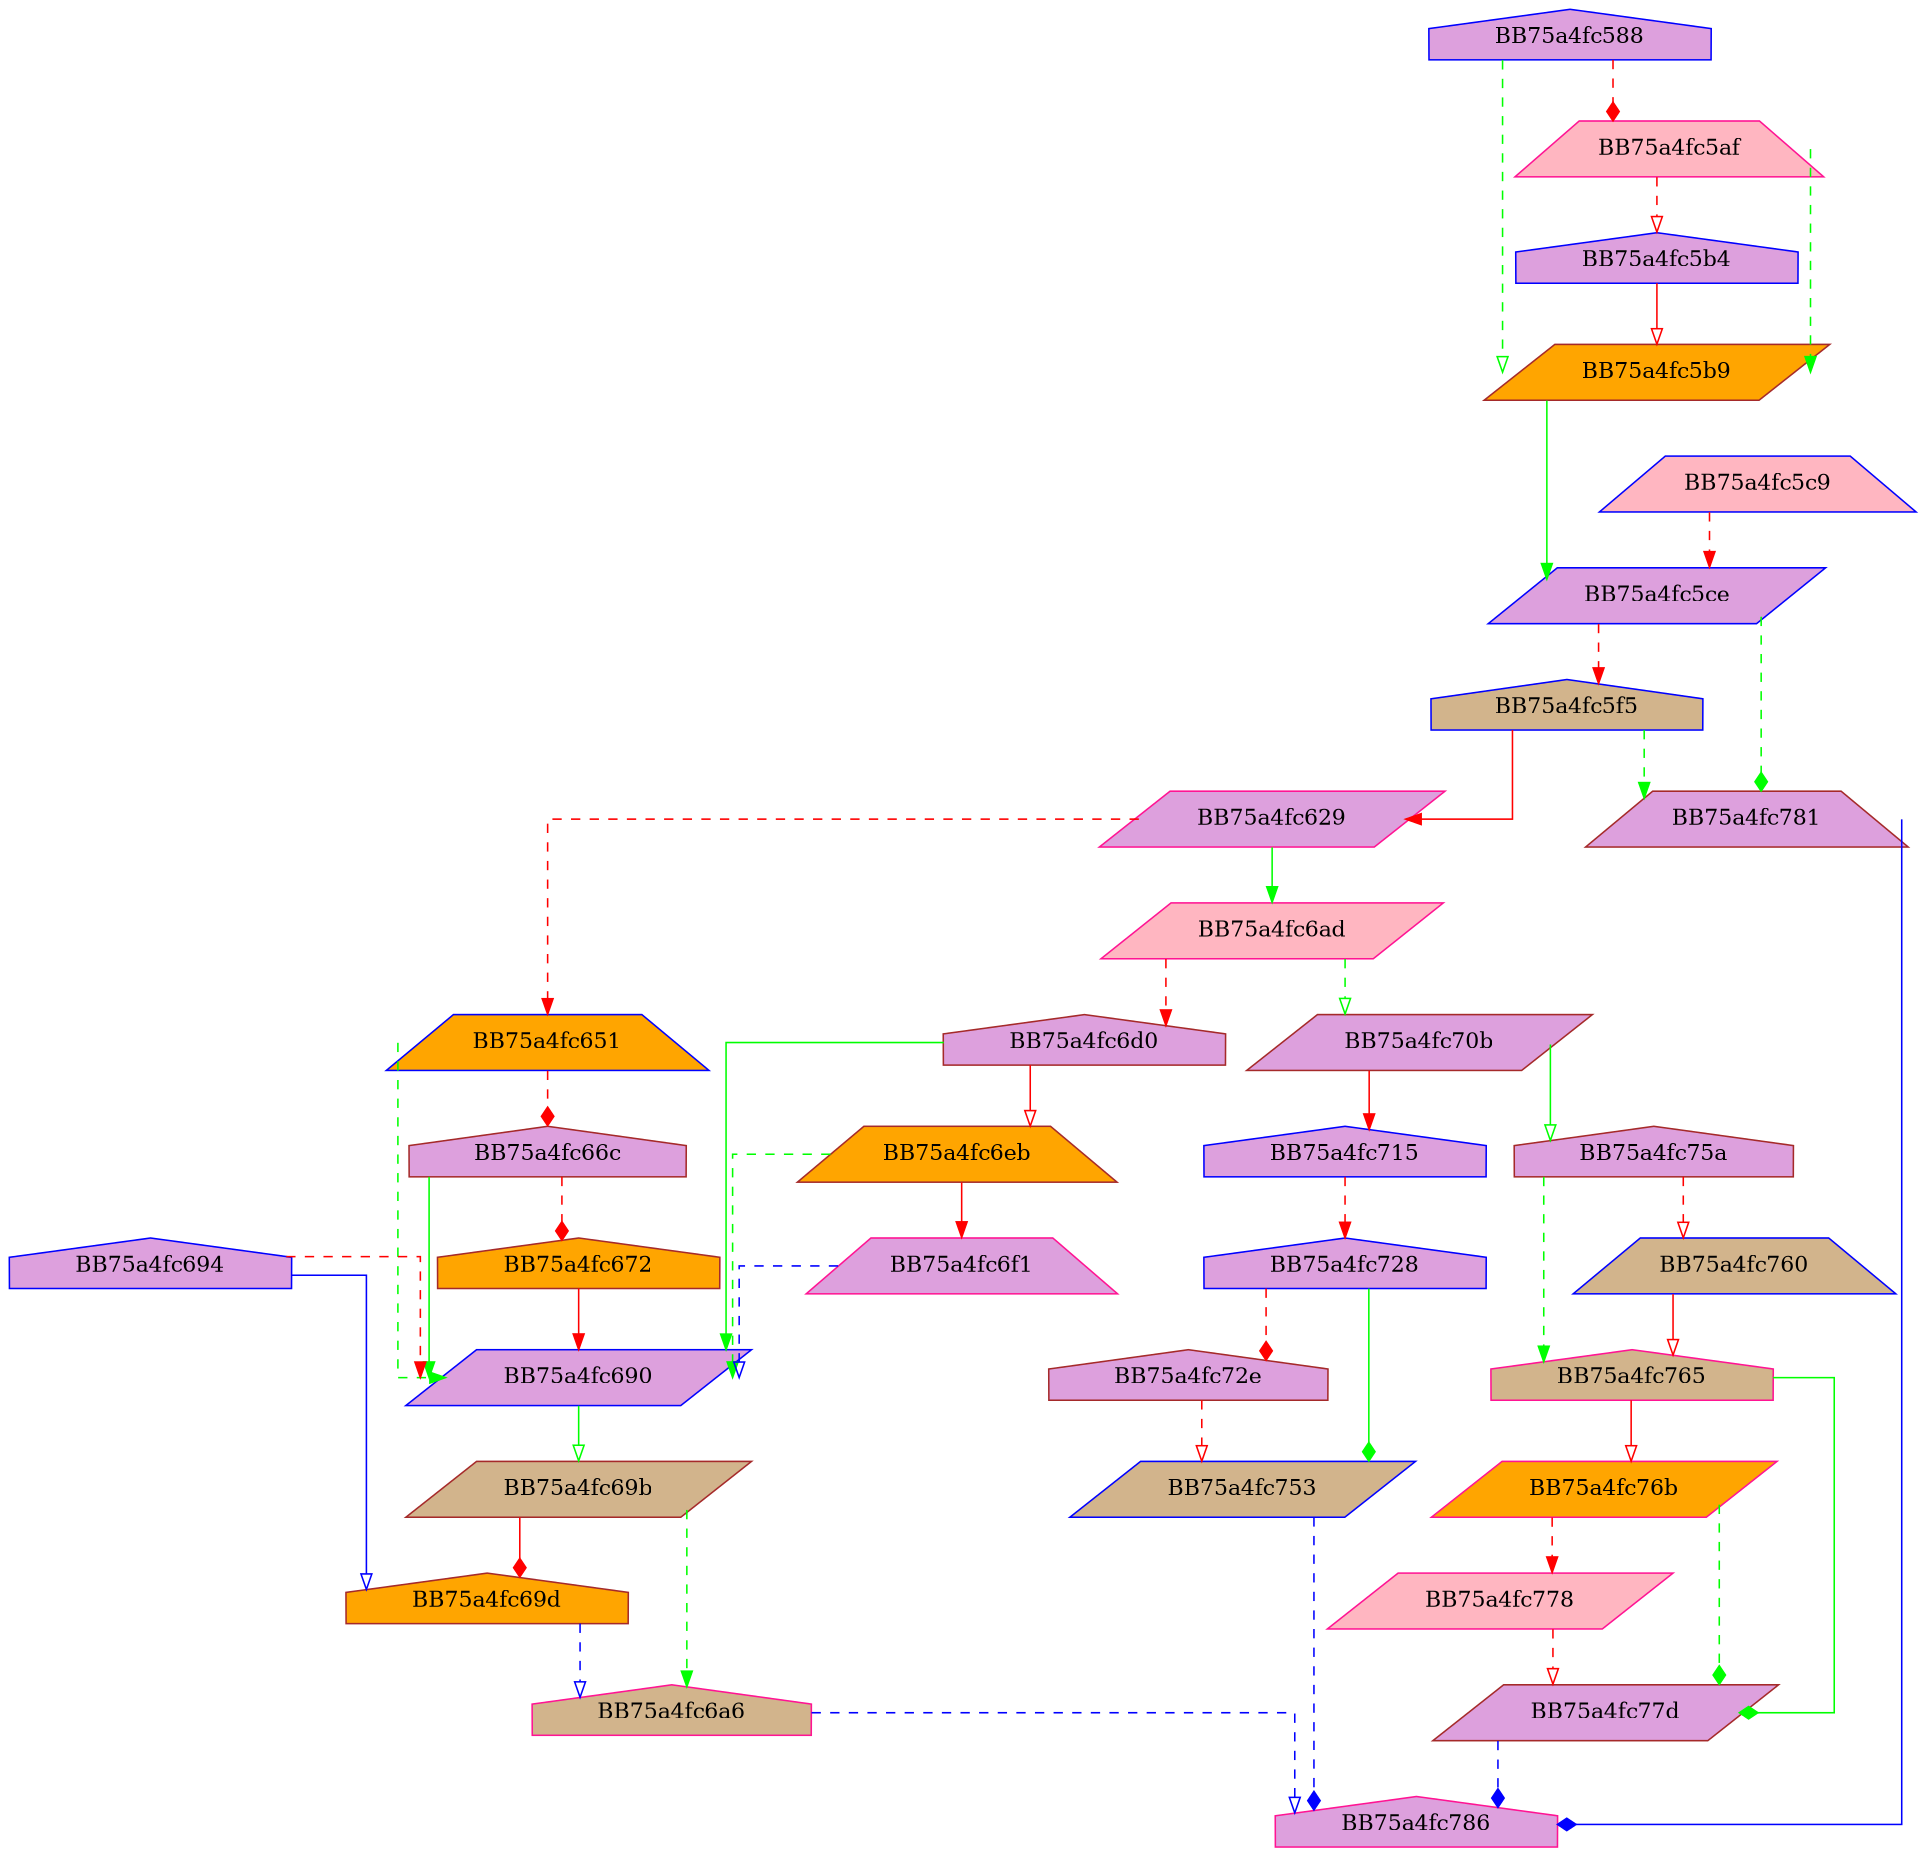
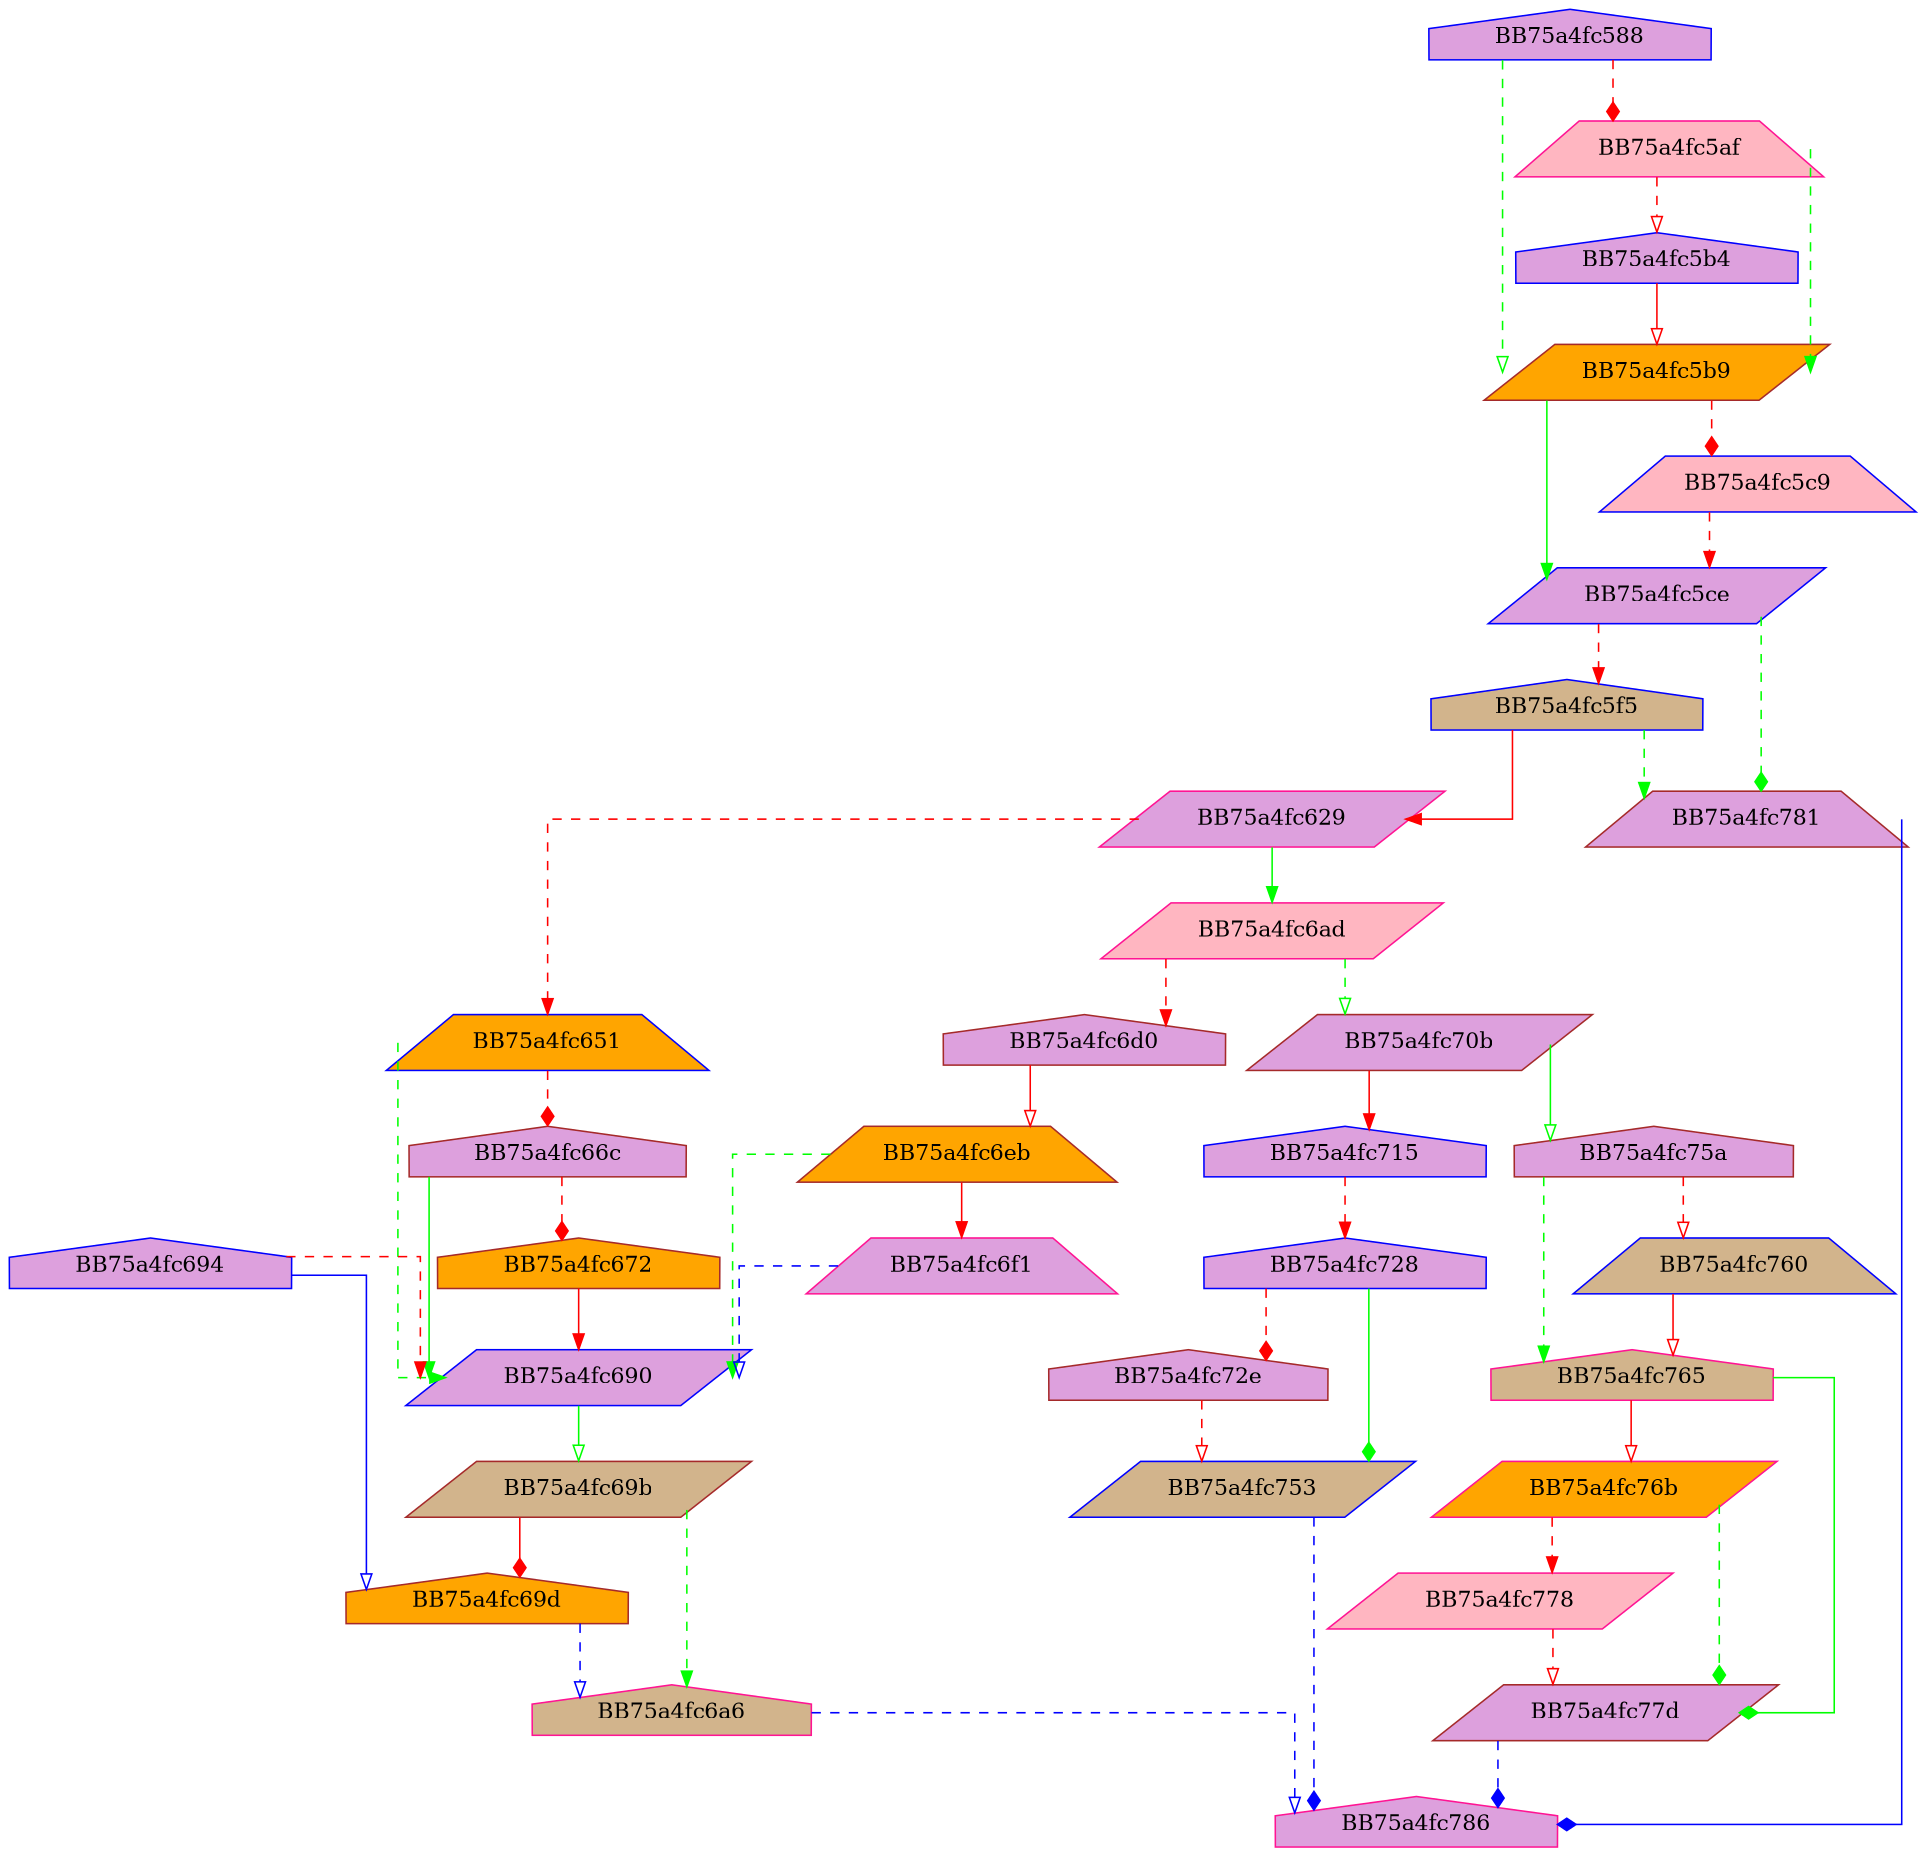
none -> (1712, 419)
(726, 1079) -> none
